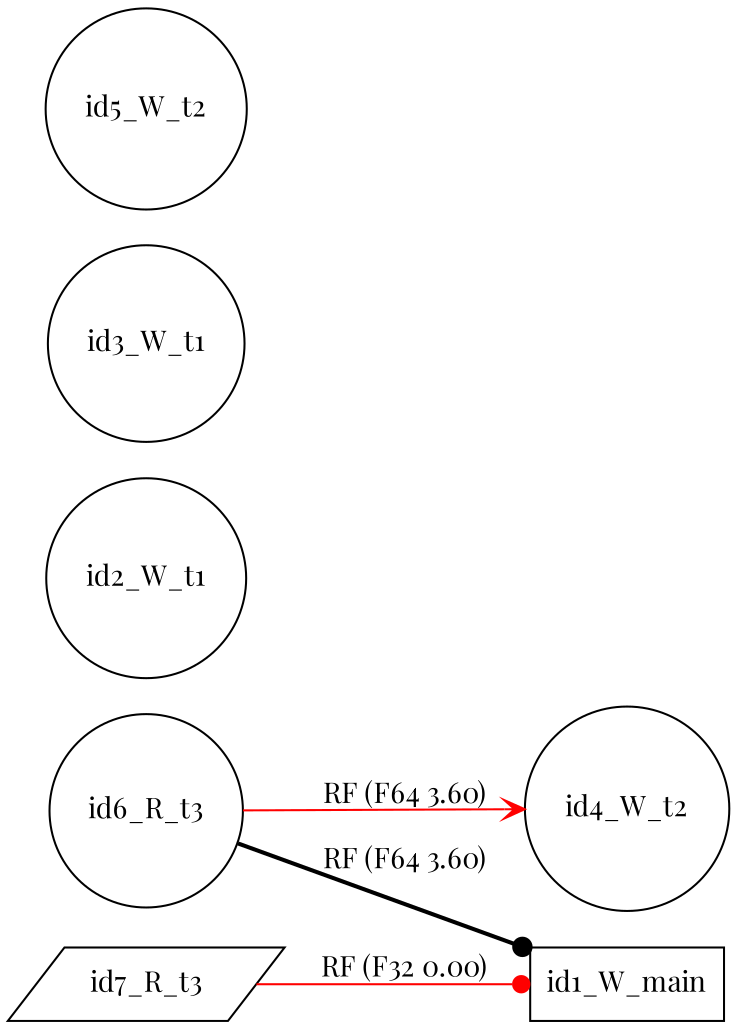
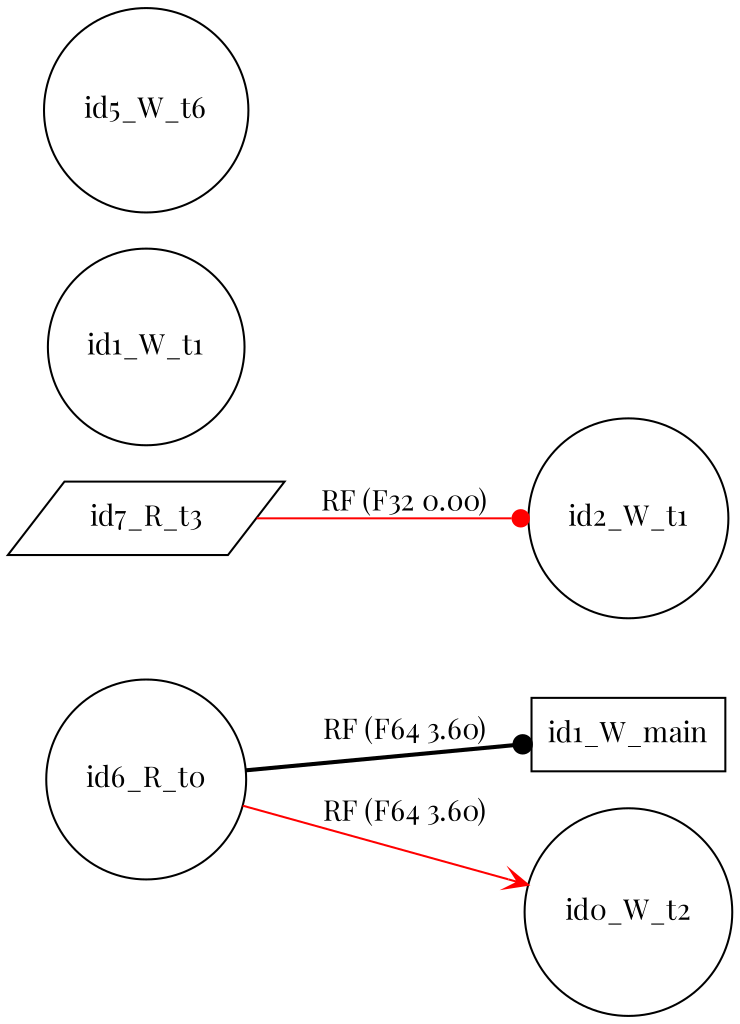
(146, 109) -> (146, 110)
(146, 344) -> (146, 347)
(627, 809) -> (628, 912)
(146, 811) -> (146, 779)
(384, 984) -> (384, 518)
